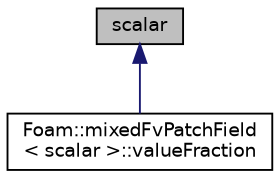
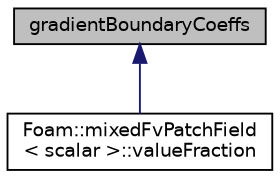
(140, 26) -> (140, 26)
